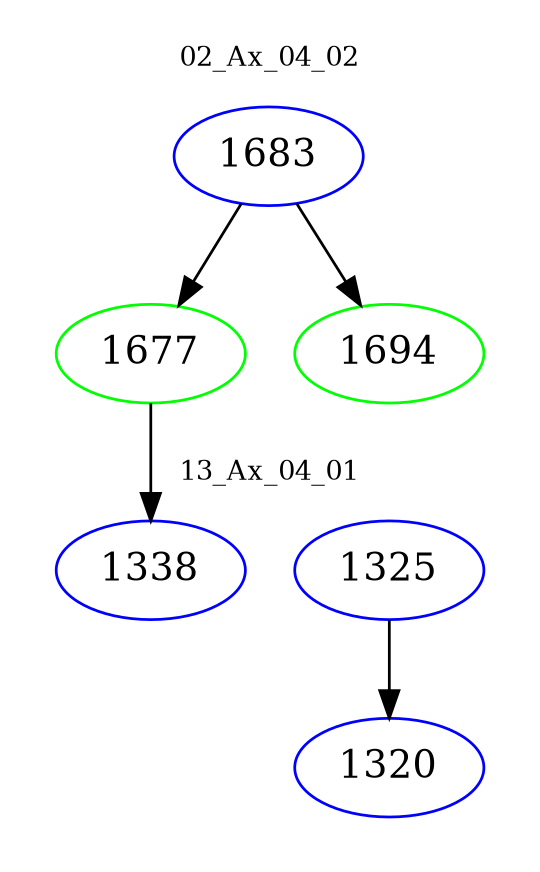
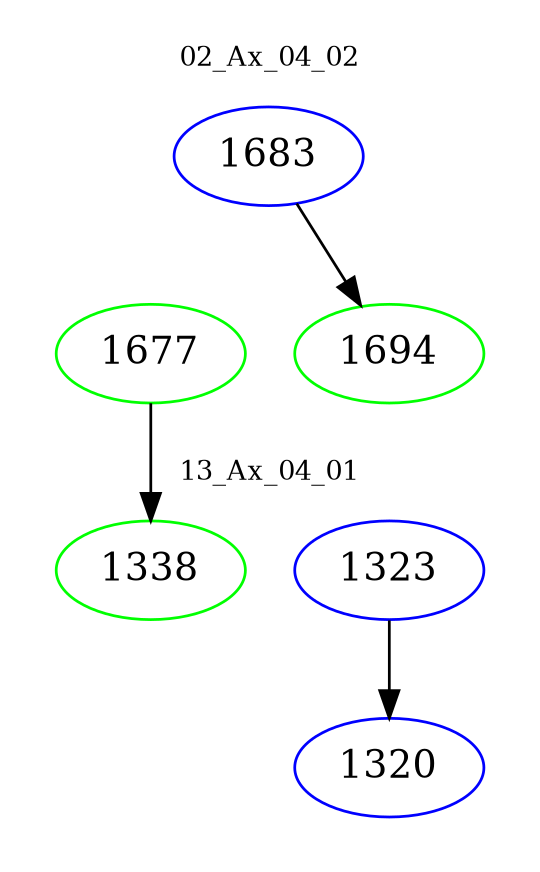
(217, 243) -> none
(151, 570) -> (151, 570)
(389, 570) -> (389, 570)
